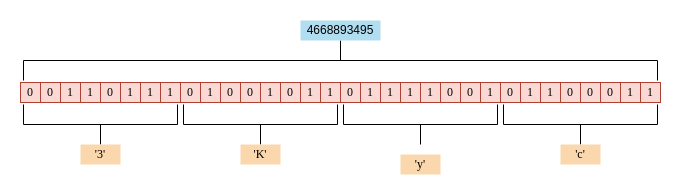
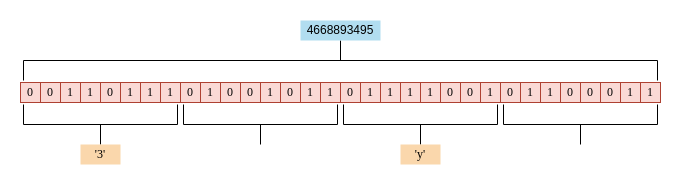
(261, 155) -> none
(581, 155) -> none
(421, 165) -> (421, 155)
